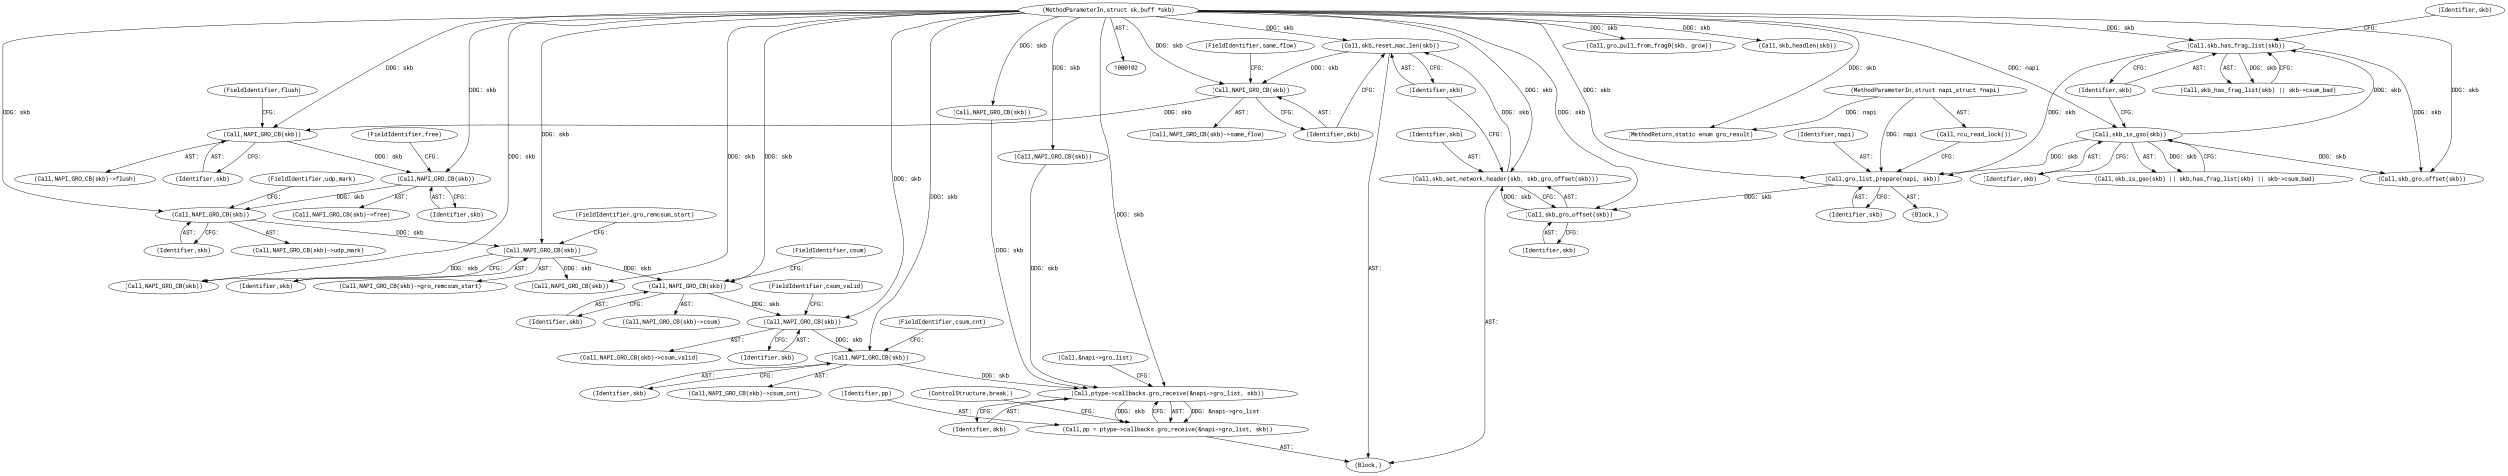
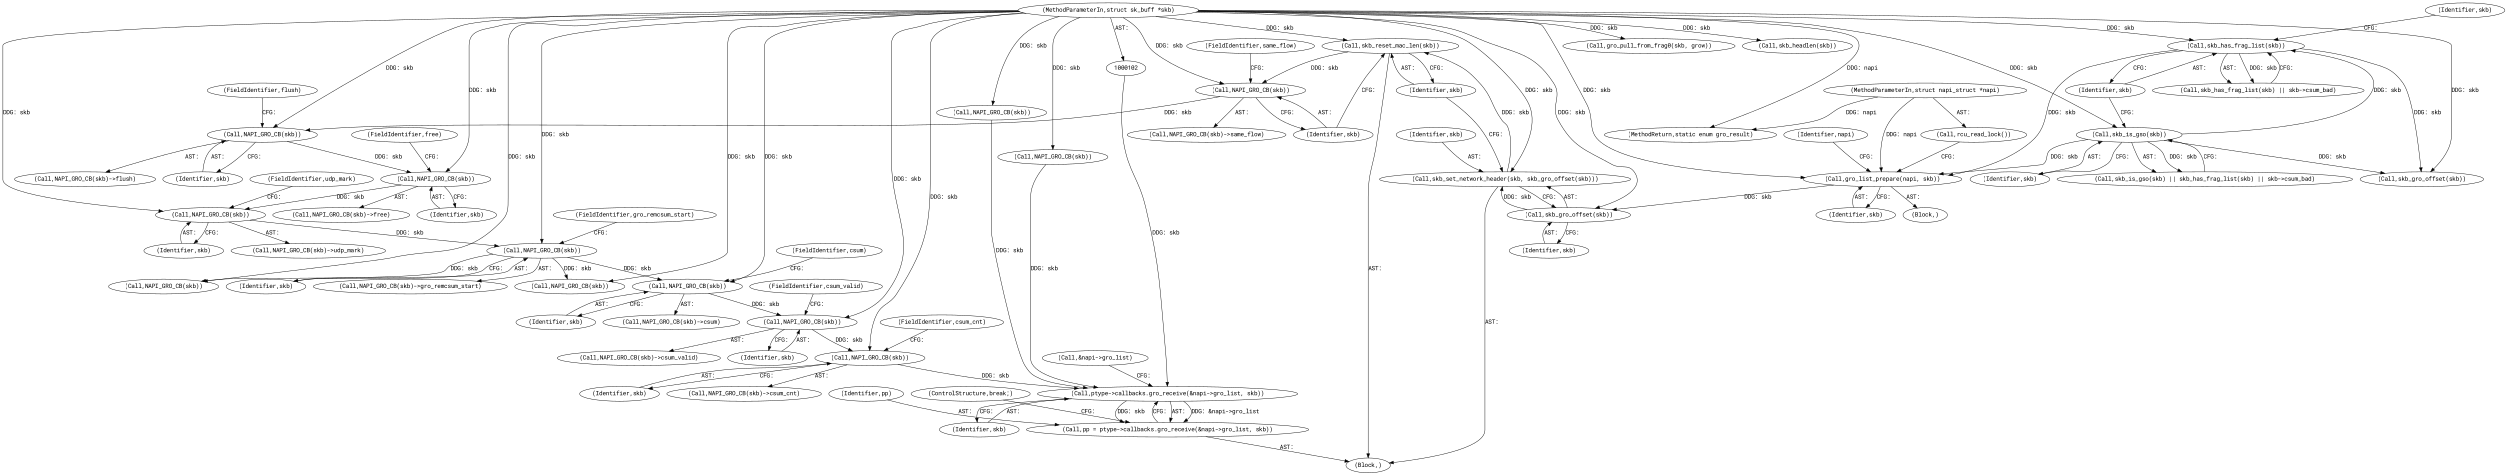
(1863, 68) -> (1863, 68)
(2024, 68) -> (2024, 68)
(1868, 157) -> (1868, 157)
(1113, 203) -> (1150, 227)
